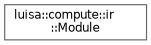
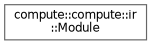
(76, 22) -> (76, 22)
